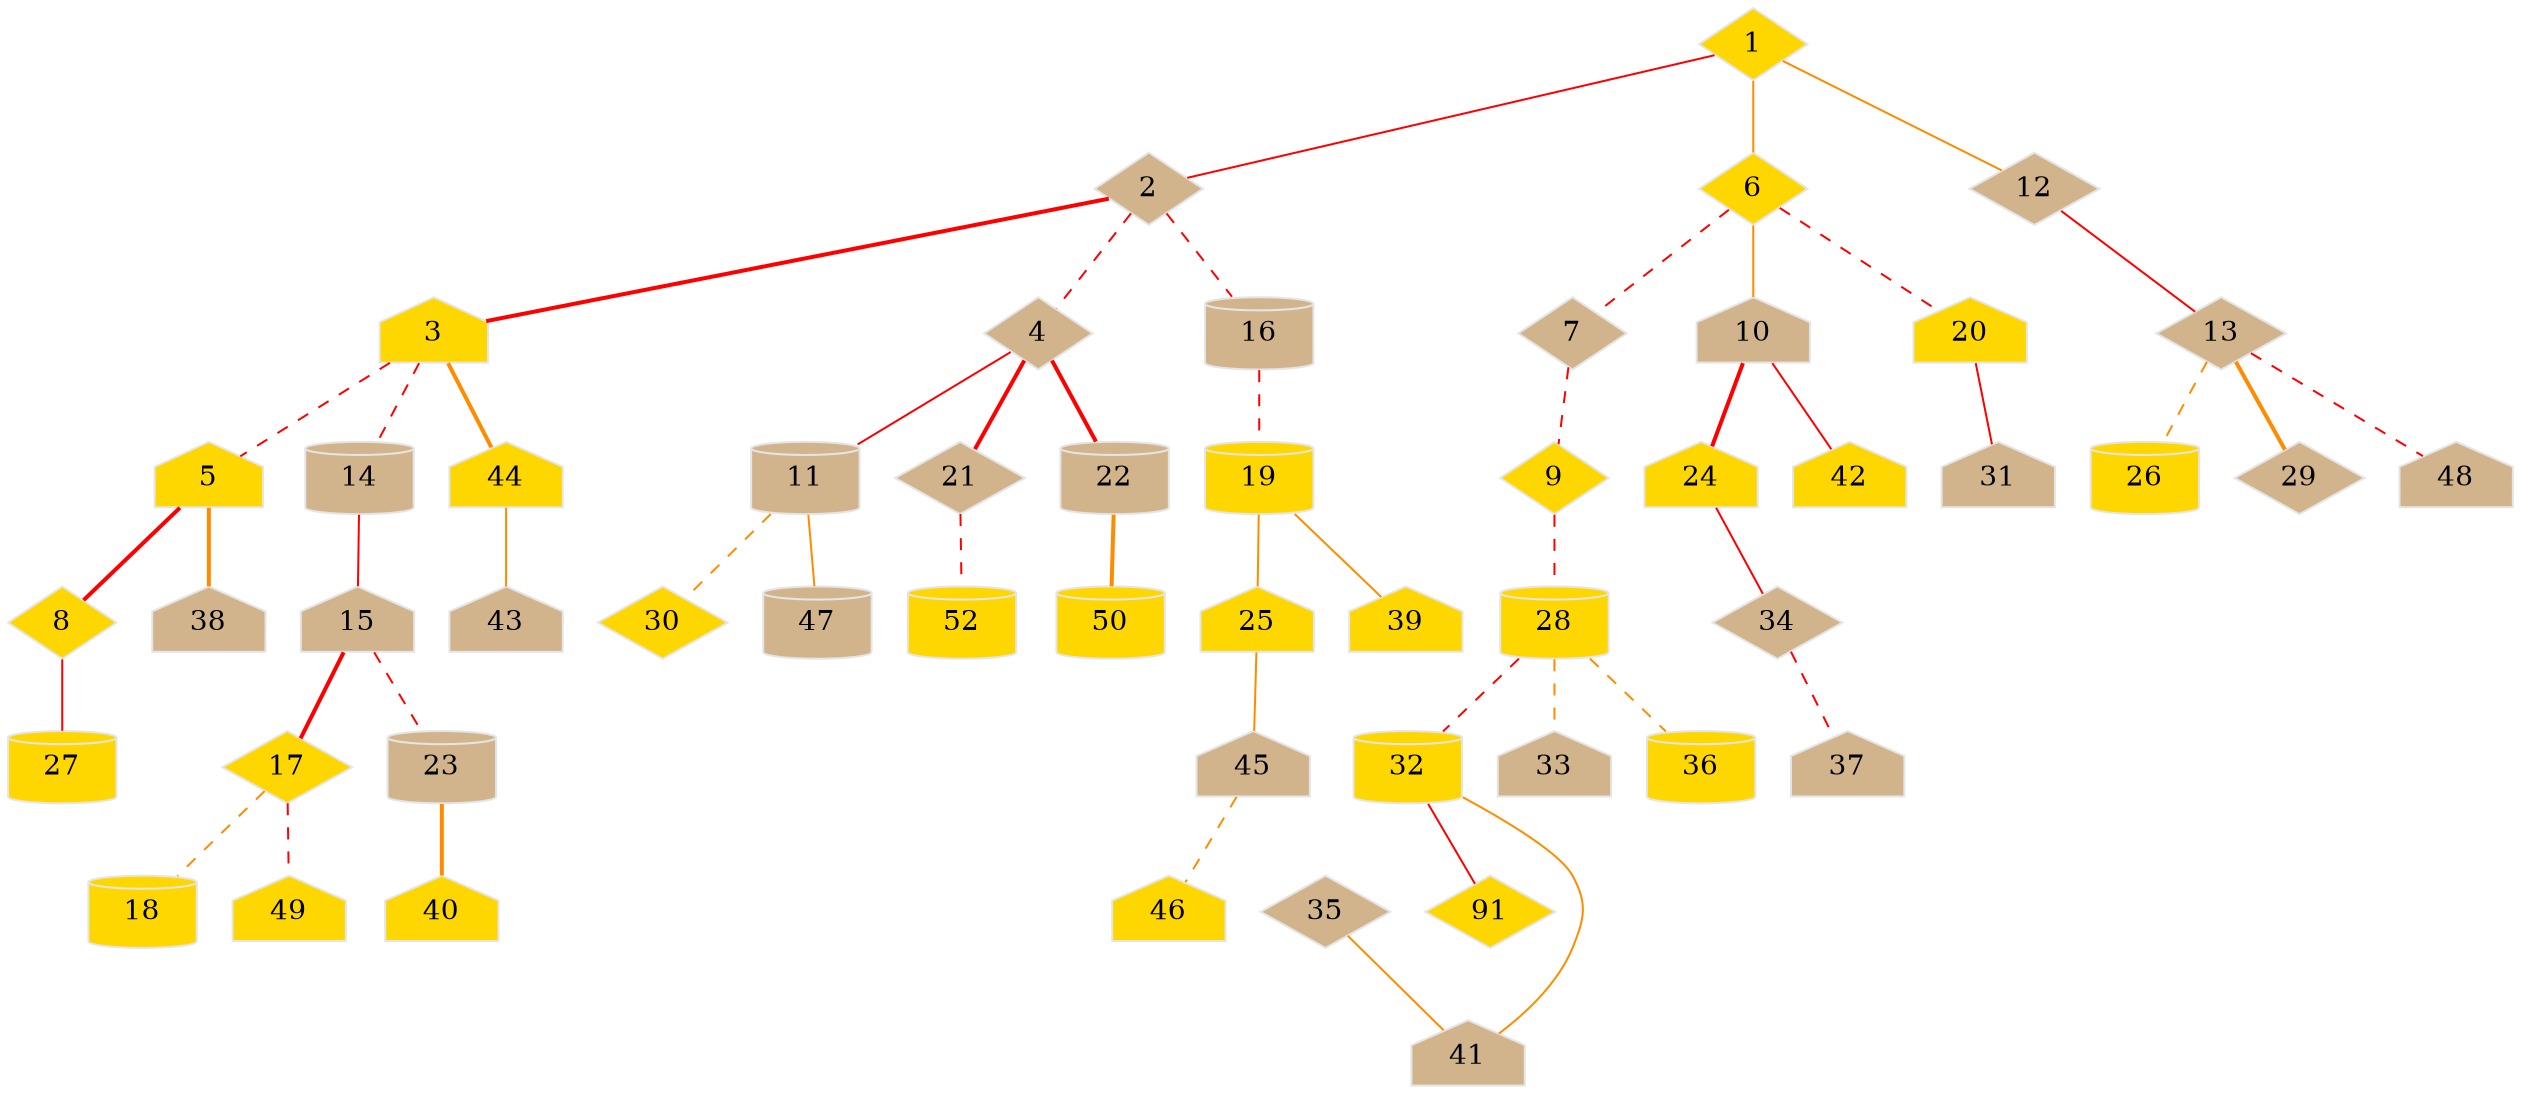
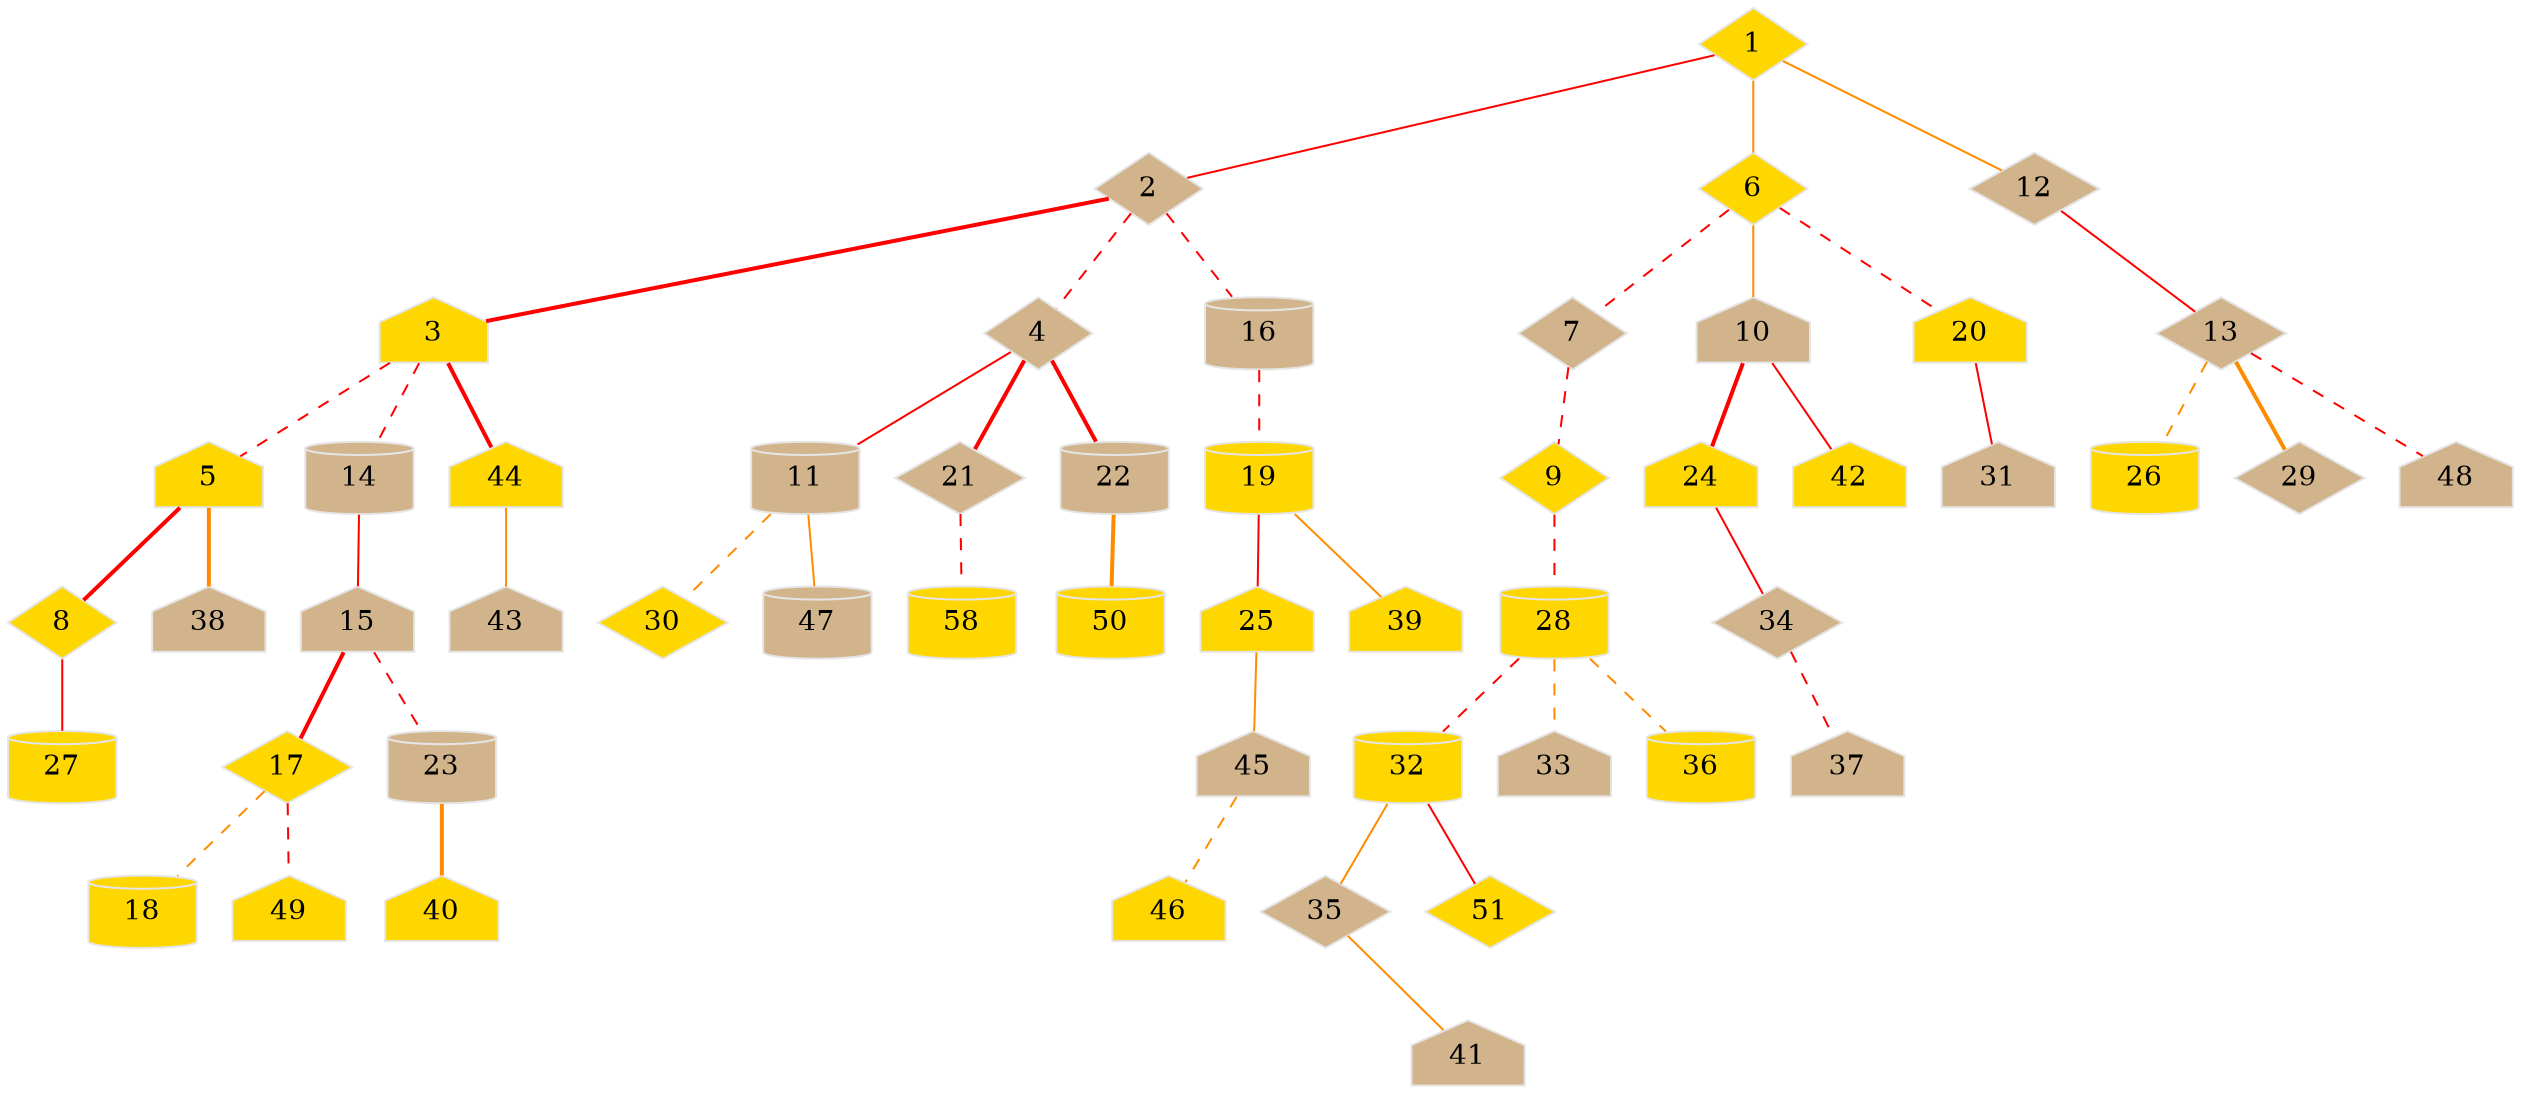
(470, 405) -> (470, 405)
(1258, 550) -> (1258, 550)
(962, 623) -> (962, 623)
(1582, 901) -> (1364, 844)
(1490, 912) -> (1490, 912)
